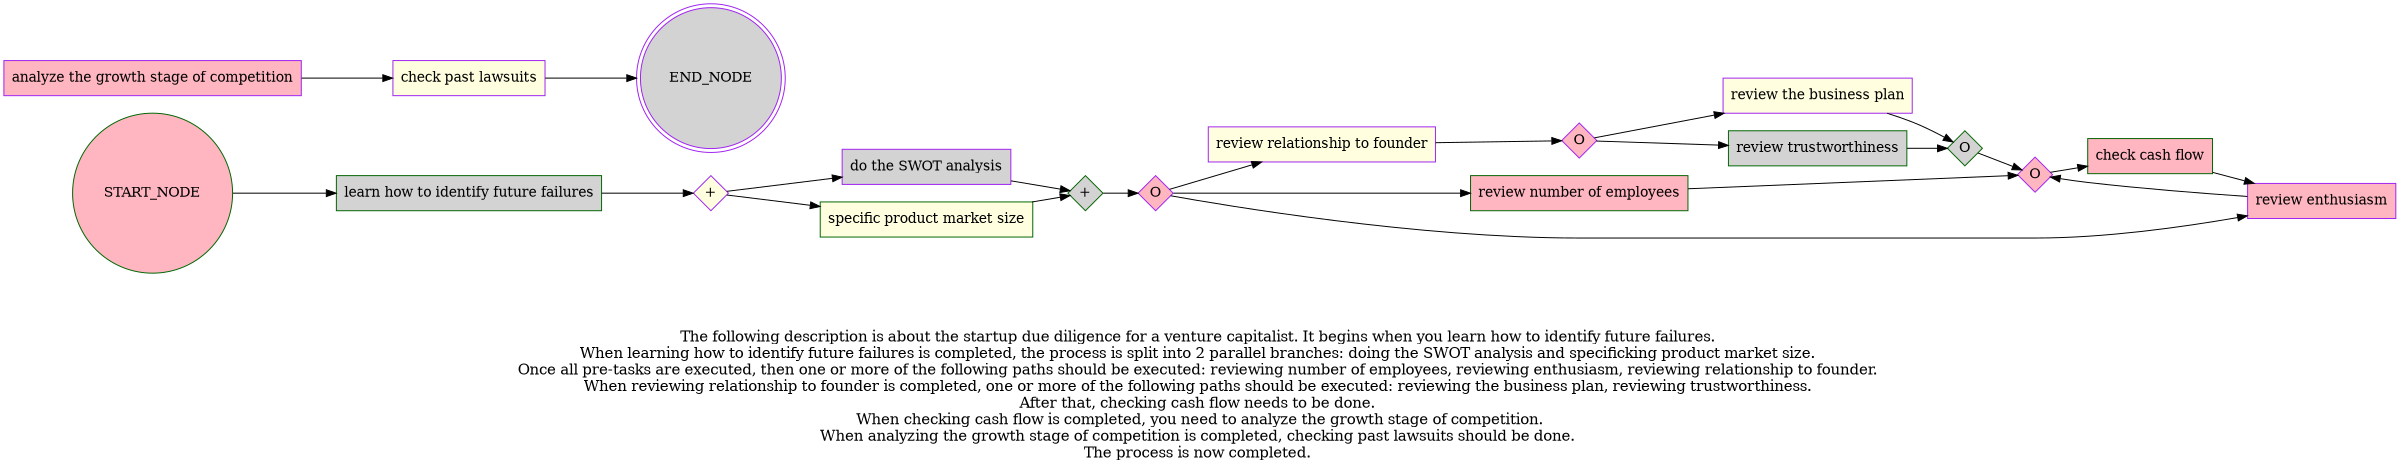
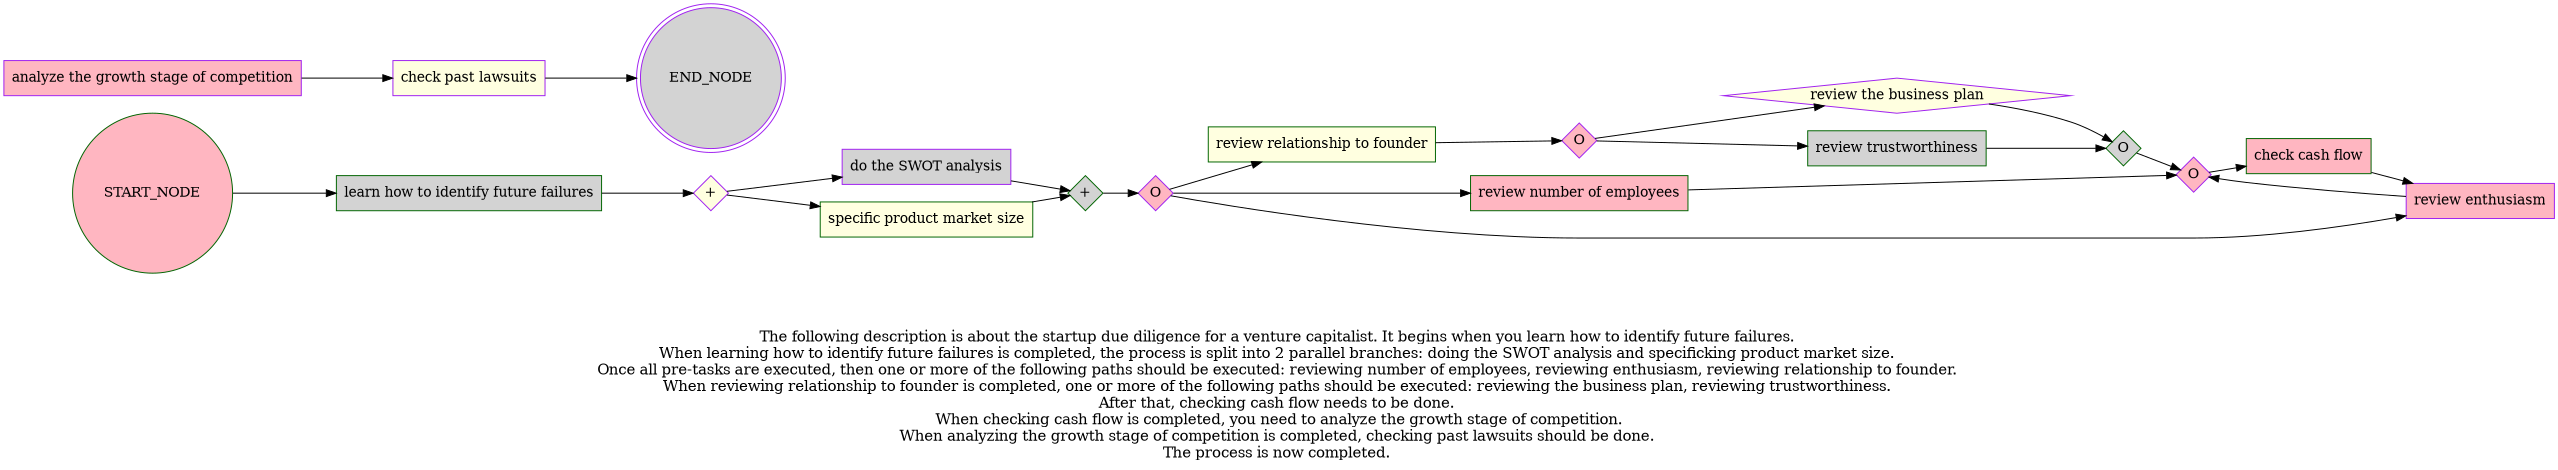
(1818, 96) -> (1897, 96)
(1322, 144) -> (1322, 144)
